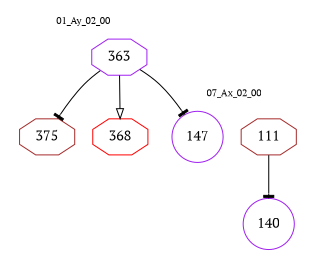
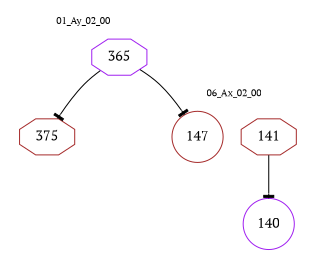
(119, 57) -> (119, 57)
(234, 94) -> (234, 94)
(120, 137) -> none
(198, 137) -> (198, 137)
(269, 137) -> (269, 137)
